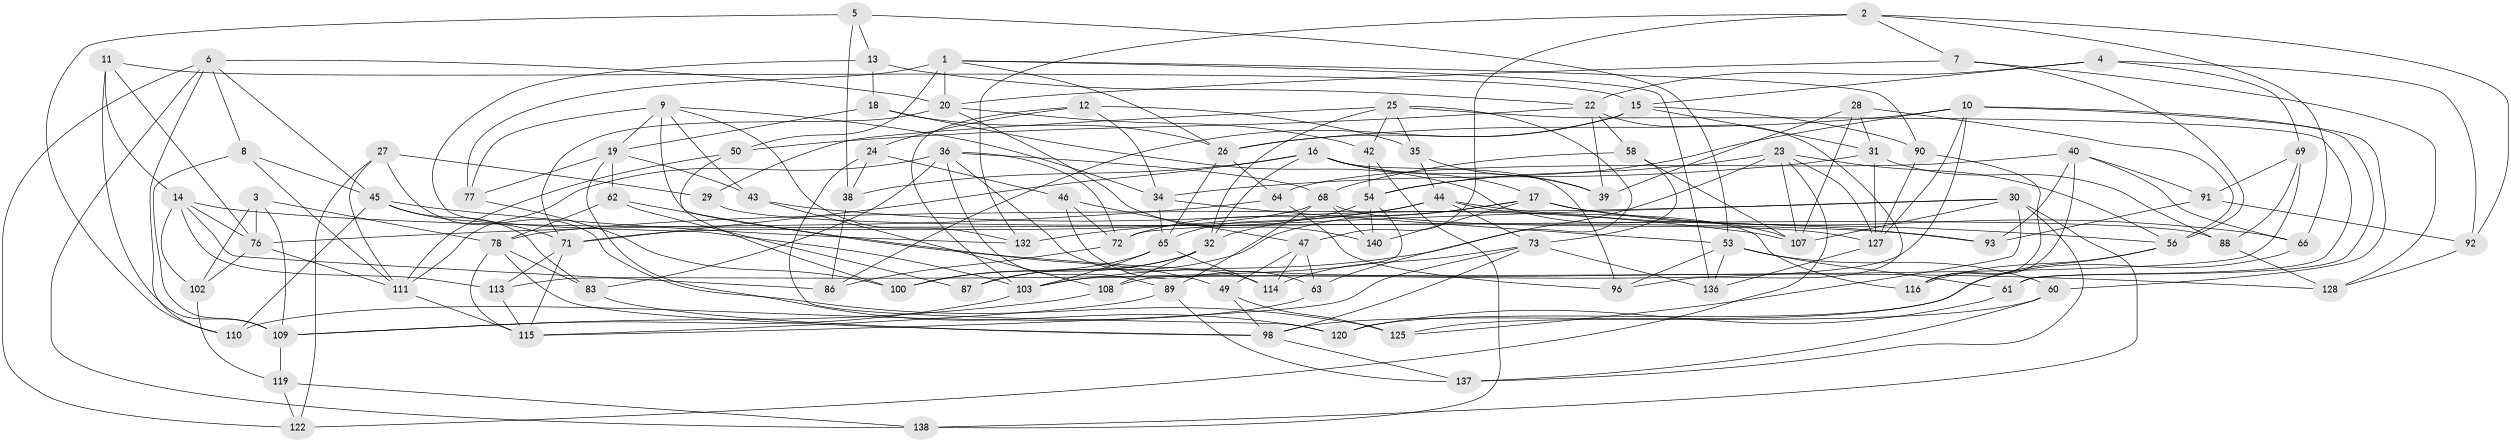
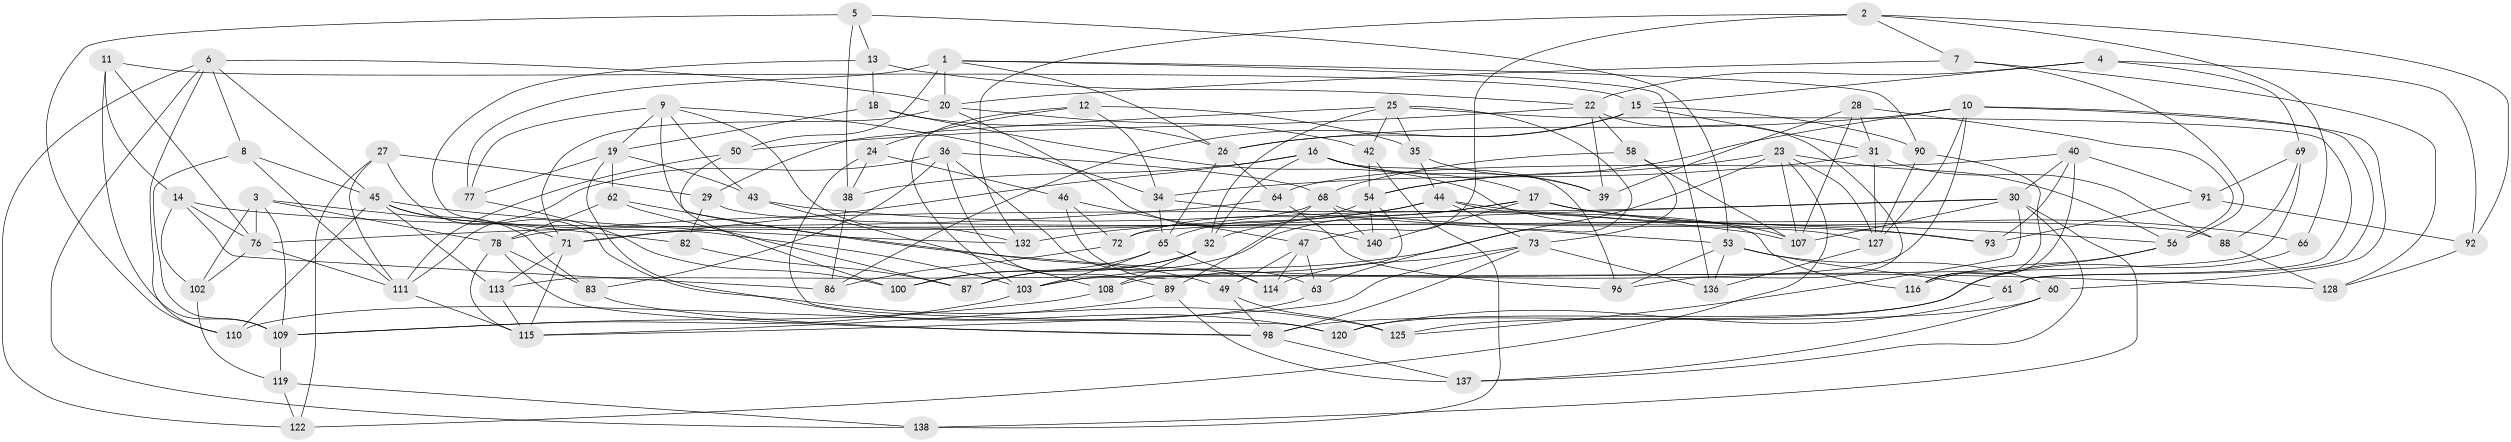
(1053, 168) -> none
(2183, 209) -> (2050, 171)
none -> (686, 244)
(309, 274) -> (433, 242)
